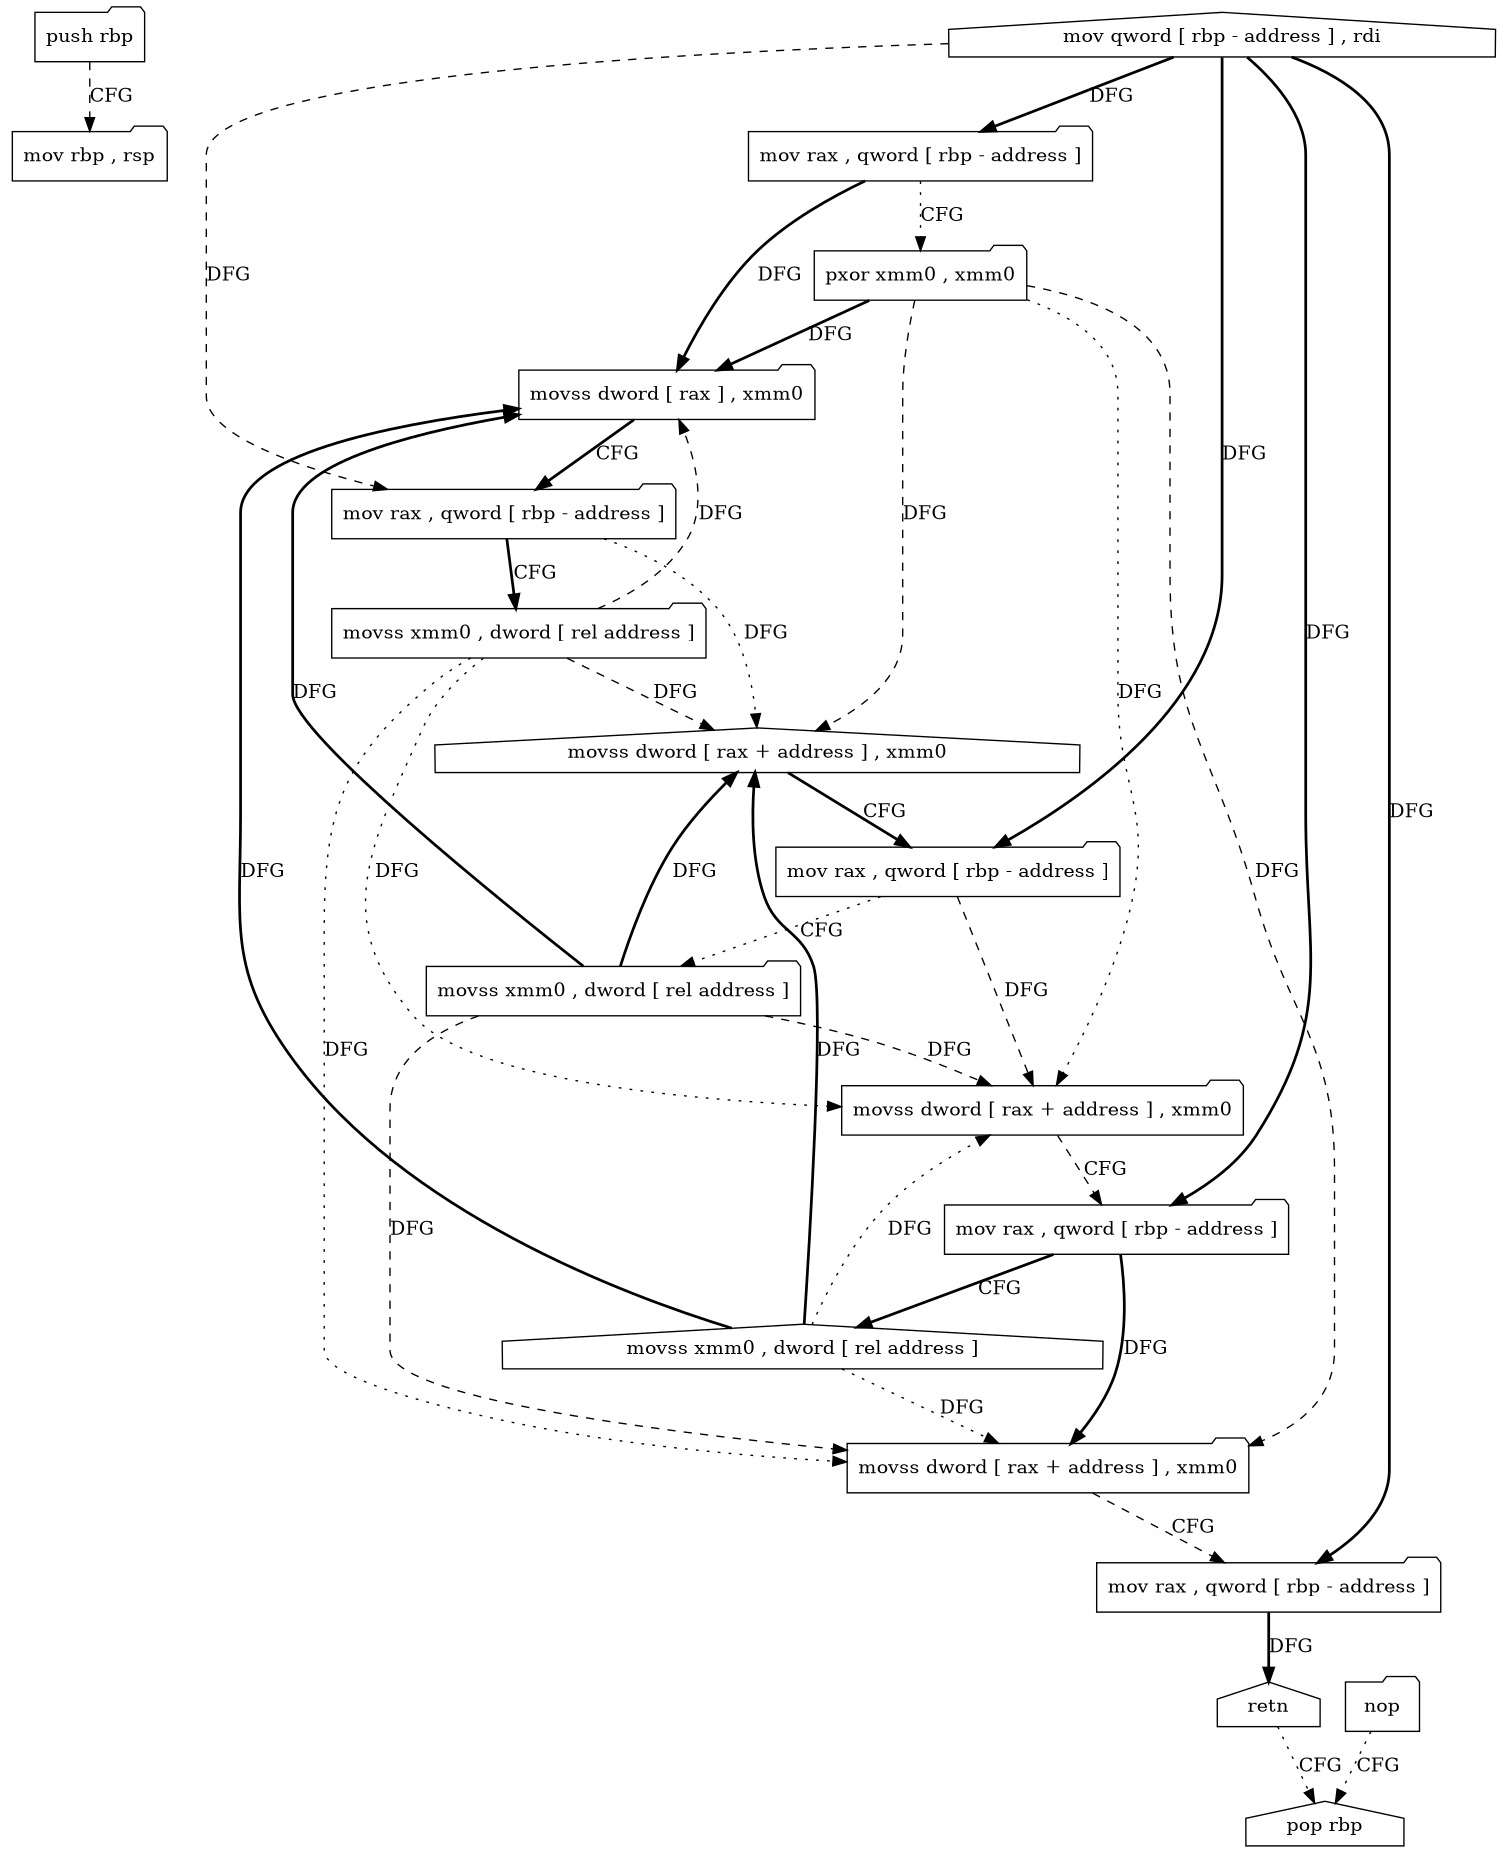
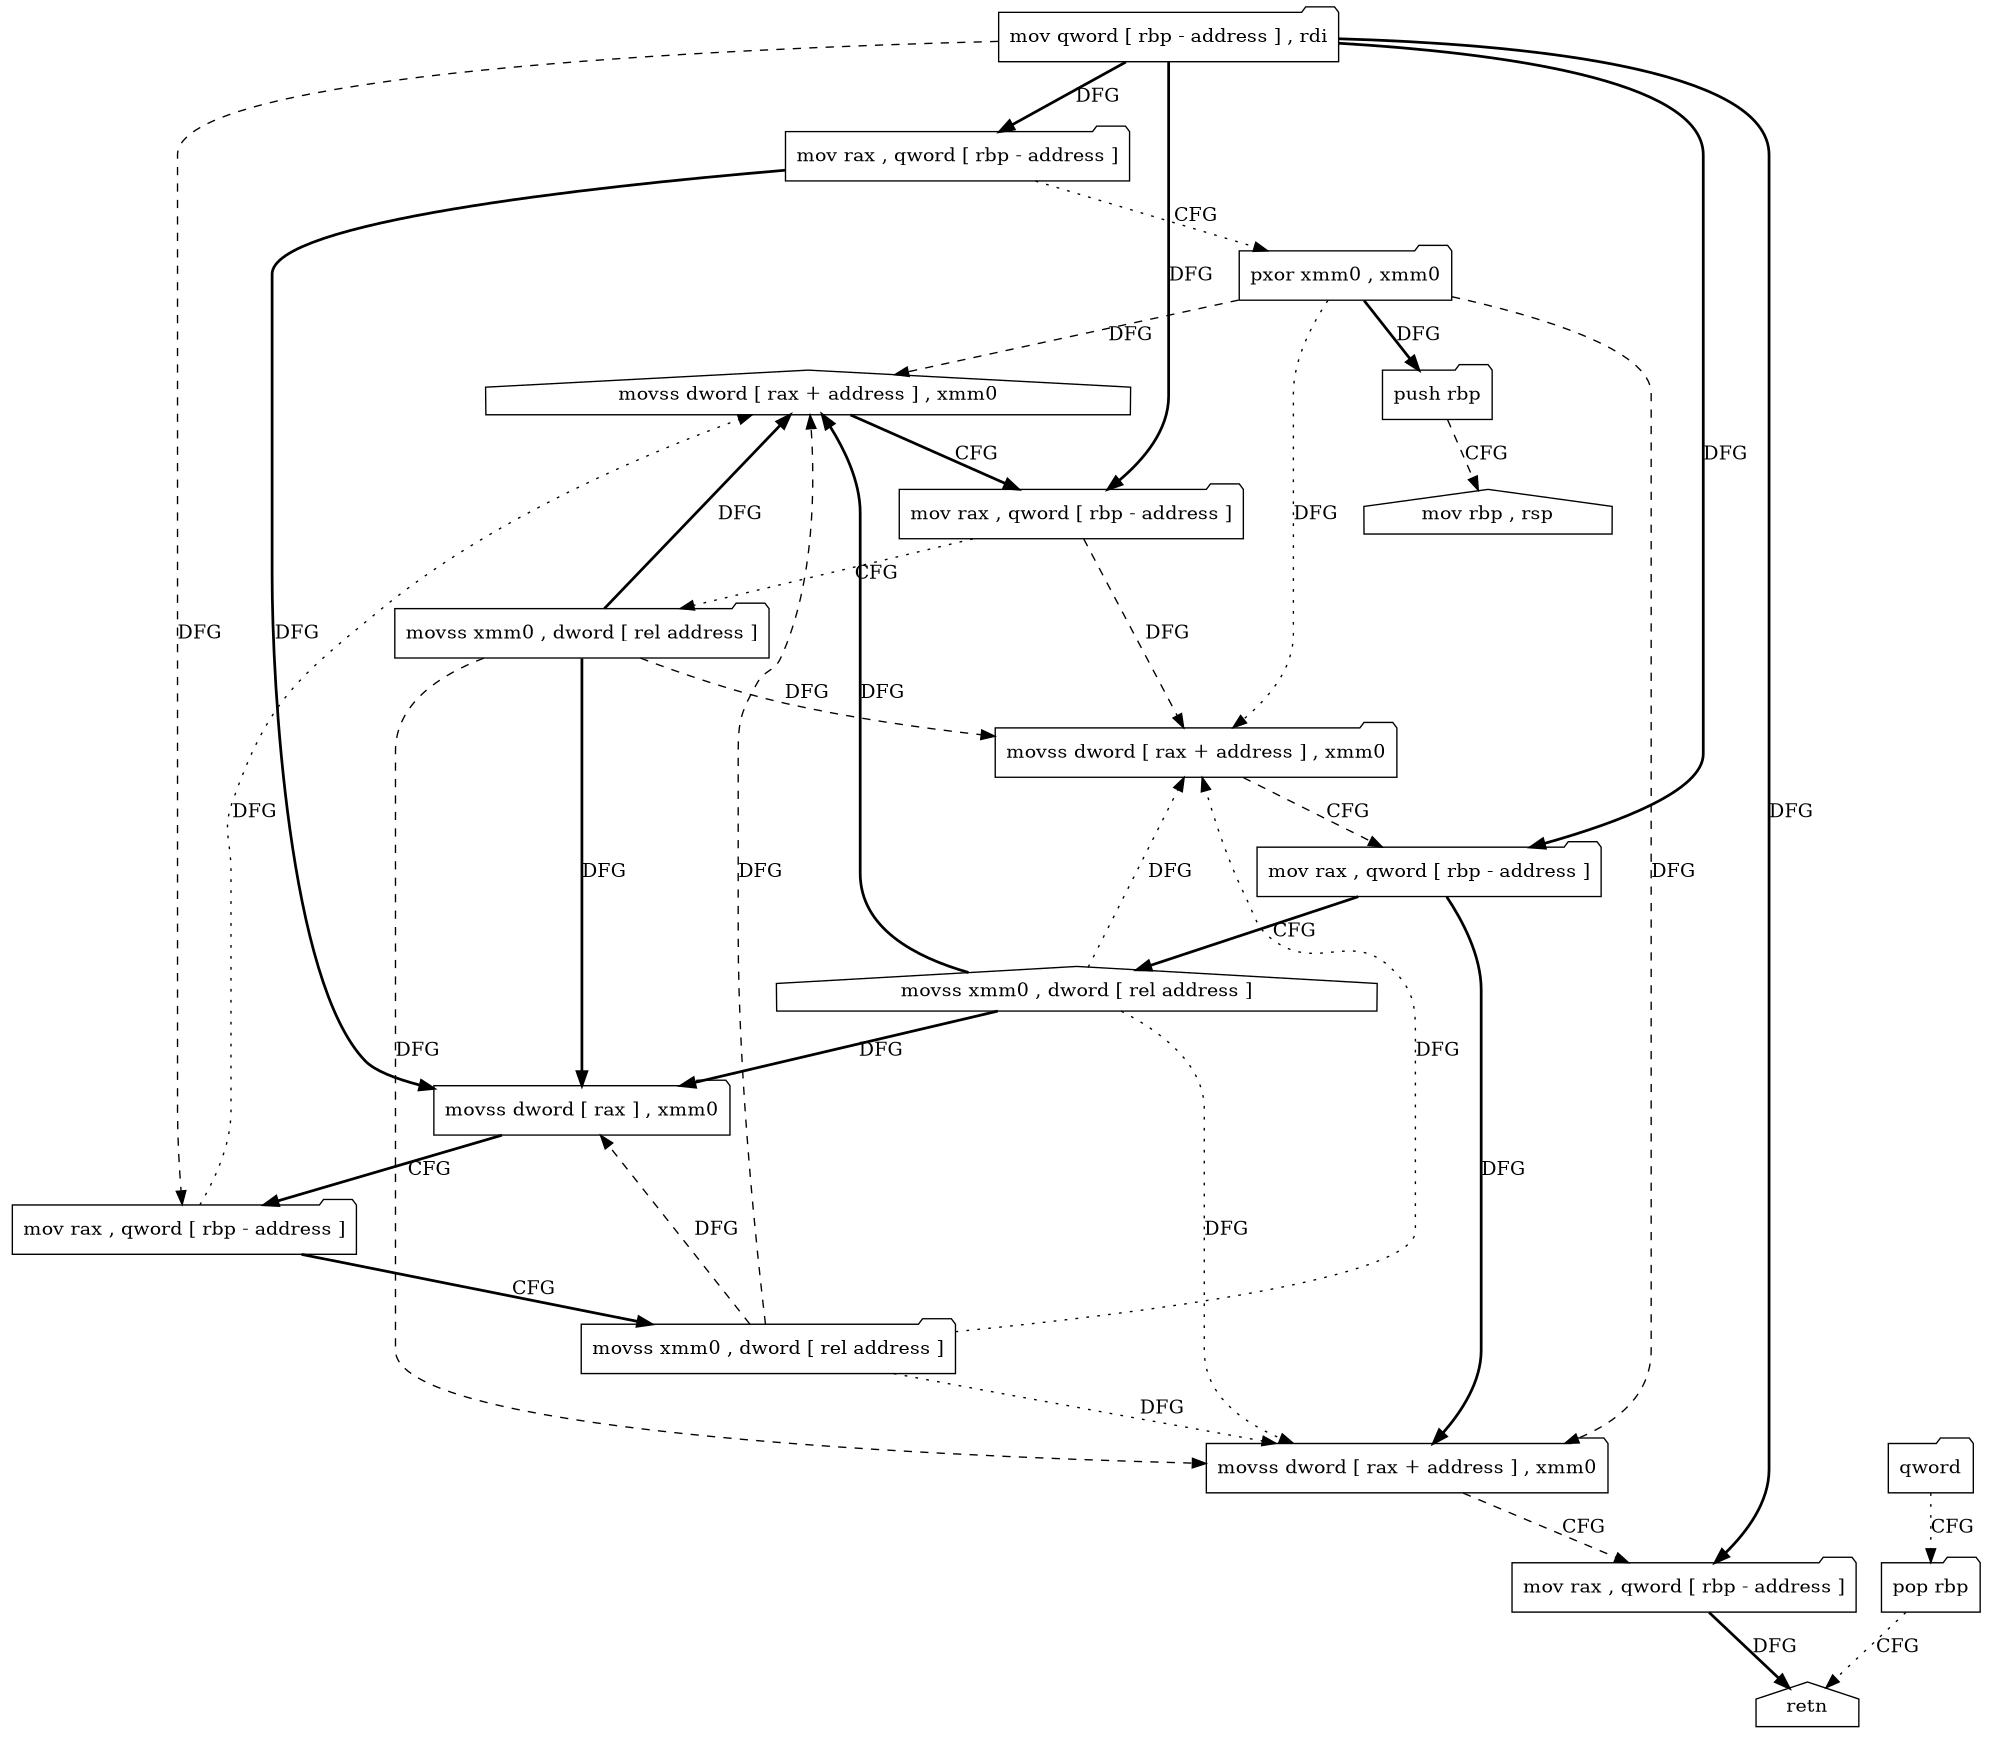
(1222, 37) -> (1169, 37)
(90, 156) -> (1488, 514)
(800, 332) -> (1387, 330)
(1382, 1707) -> (1931, 1468)
(1293, 1759) -> (1871, 1645)
(1325, 1826) -> (1931, 1587)
